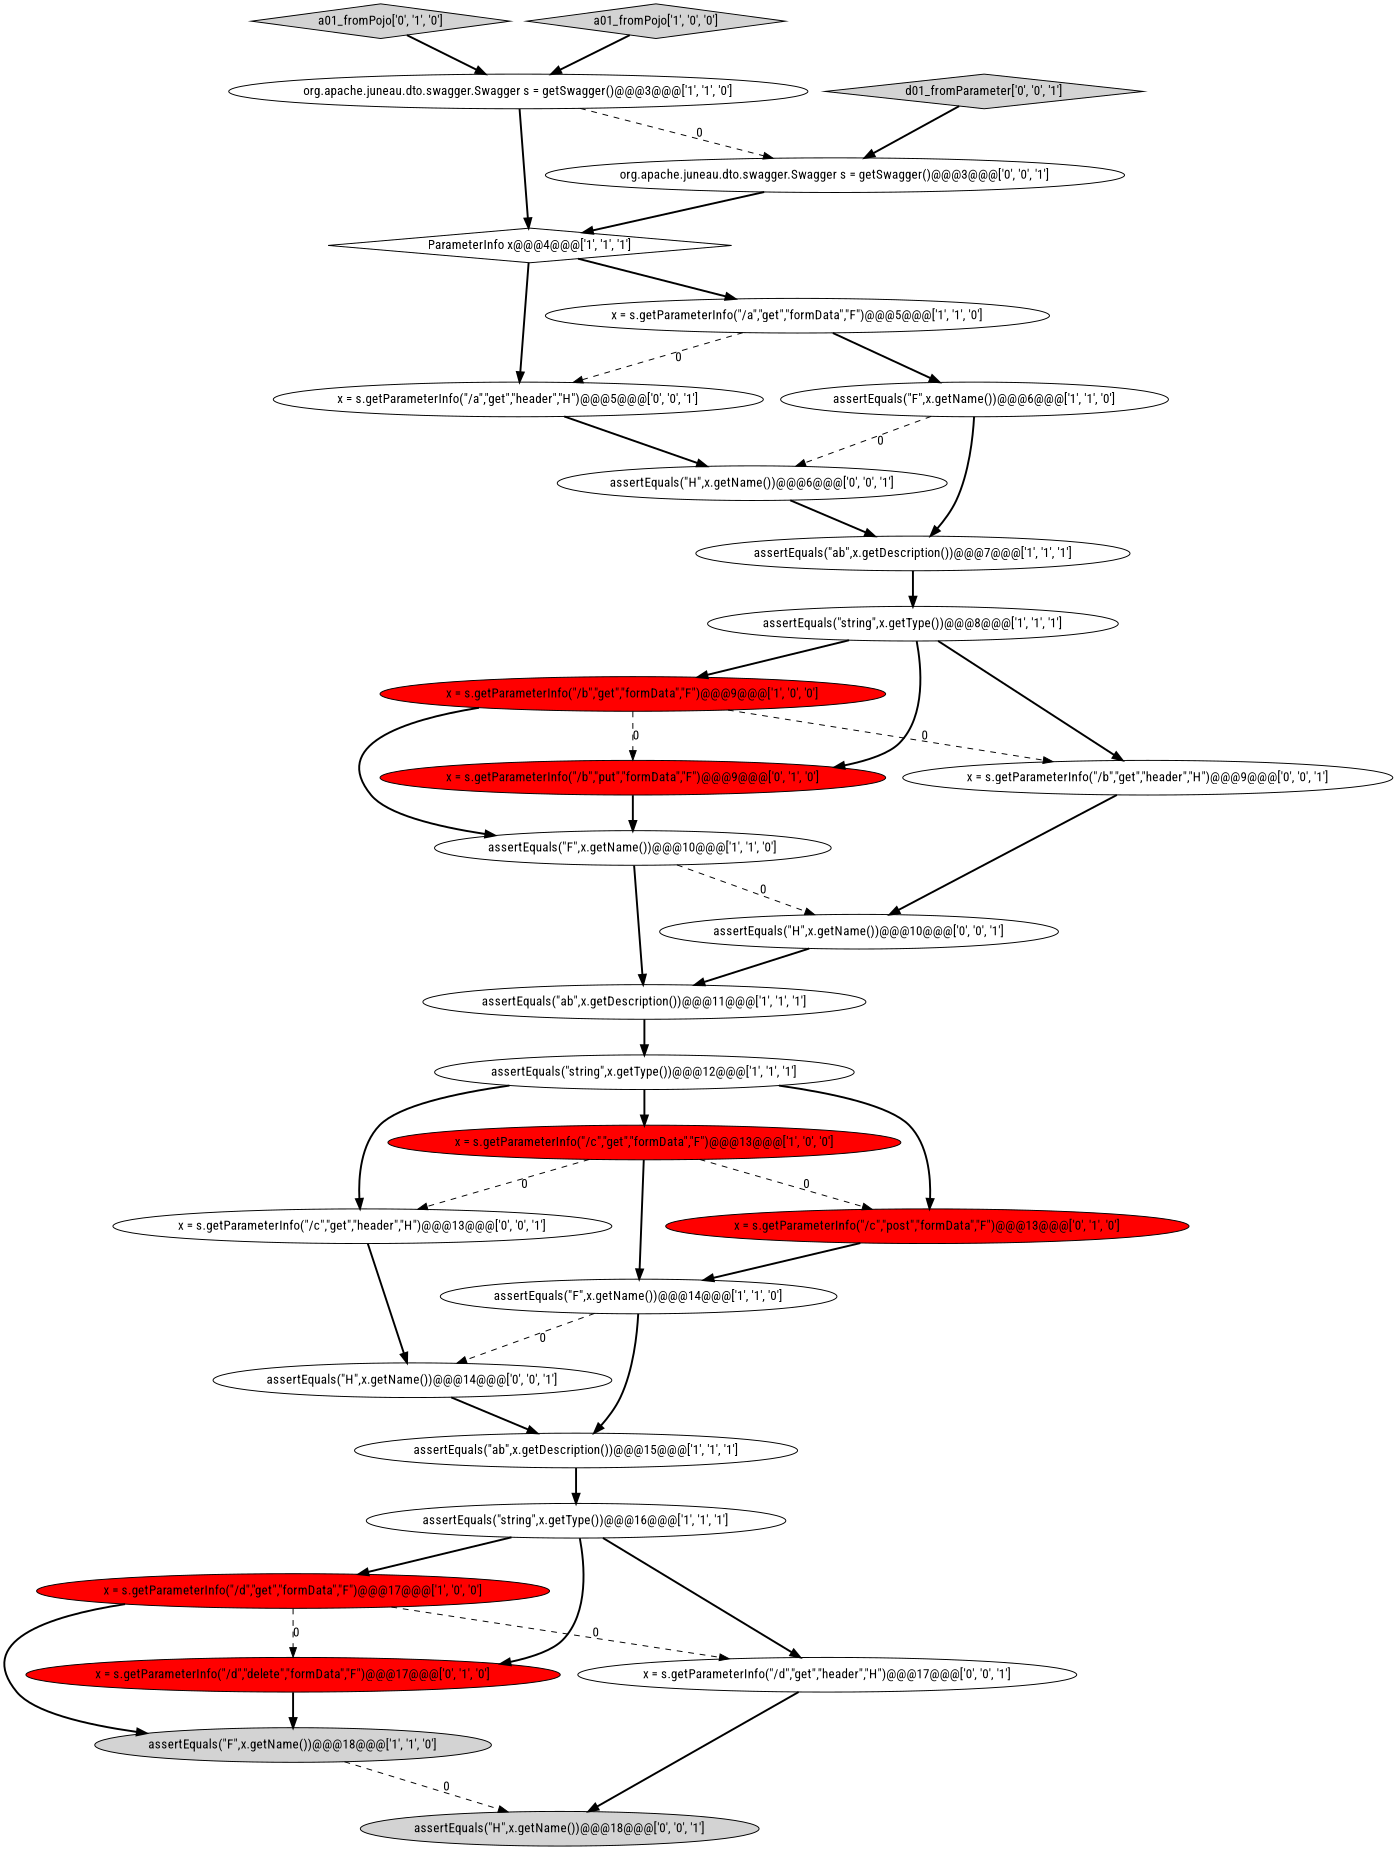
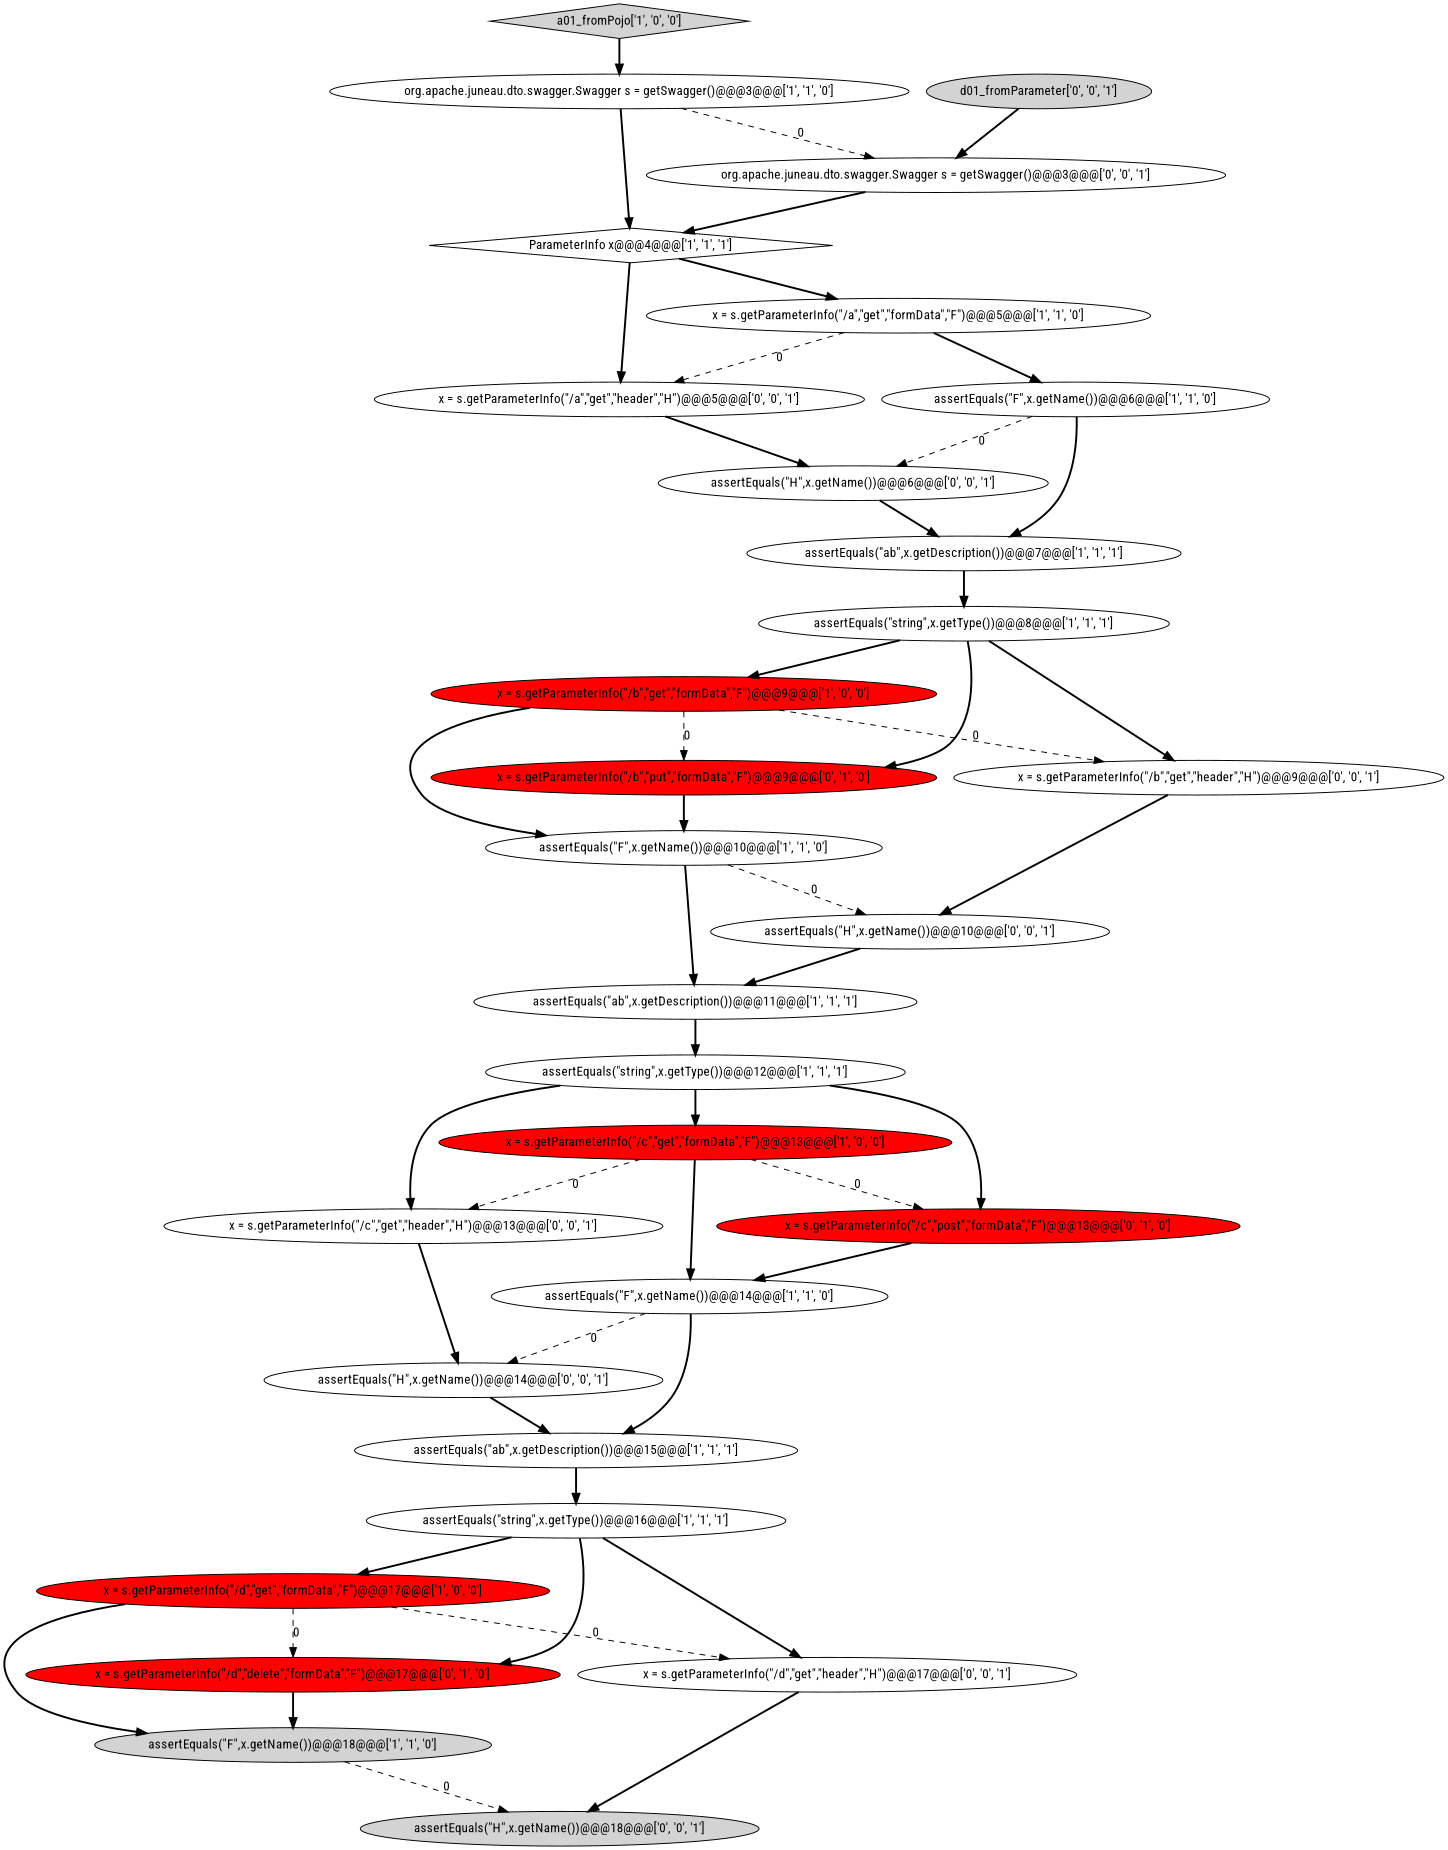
(381, 21) -> none
(984, 91) -> (1039, 91)
